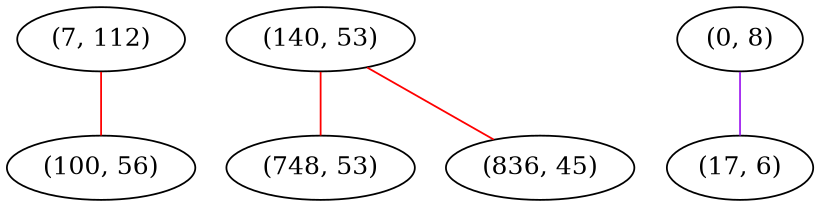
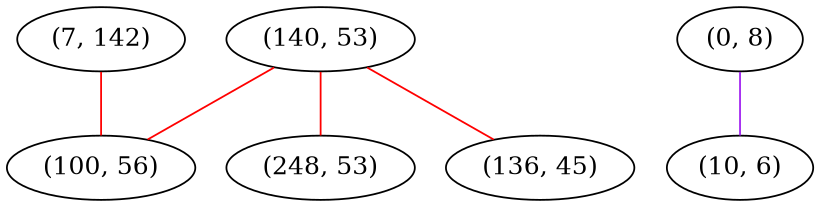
(101, 39) -> (101, 39)
none -> (211, 104)
(321, 168) -> (321, 168)
(540, 168) -> (540, 168)
(740, 168) -> (740, 168)
